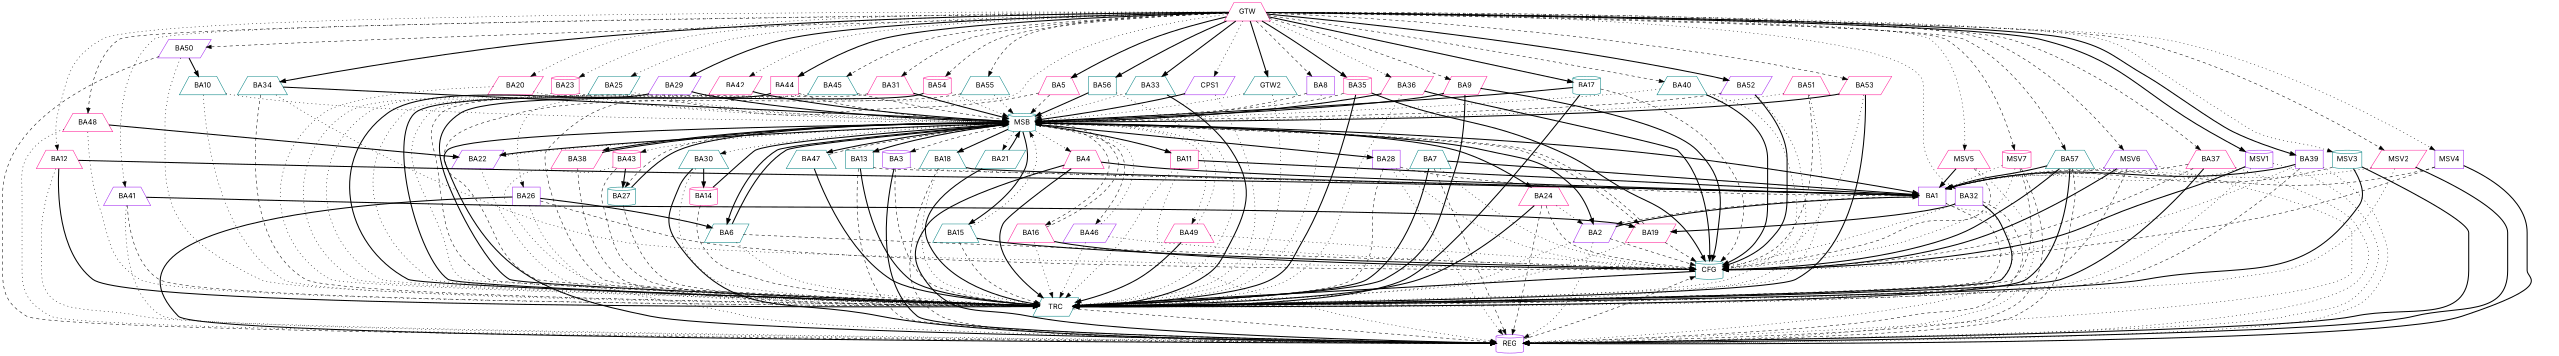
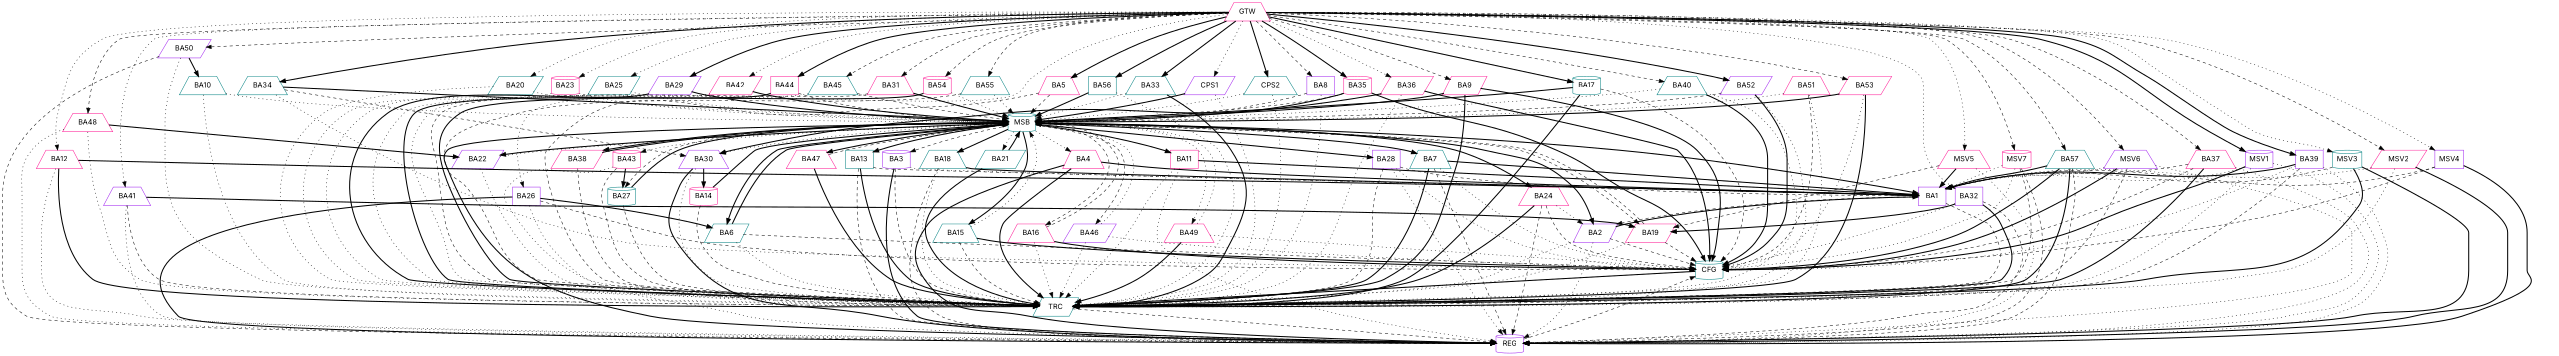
(516, 86) -> (516, 86)
(1270, 86) -> (1270, 86)
none -> (1224, 133)
(704, 159) -> (704, 159)
(811, 159) -> (811, 159)
(1882, 239) -> (1750, 210)
(1276, 276) -> (1018, 112)
(569, 297) -> (473, 121)
(1828, 318) -> none
